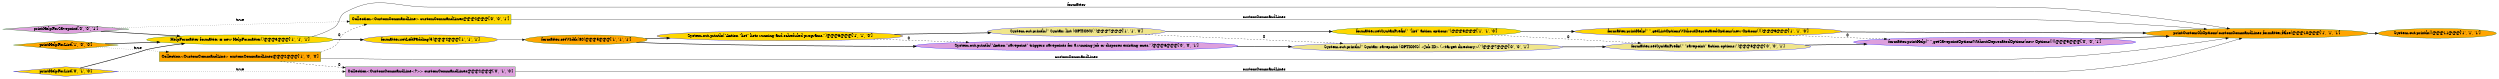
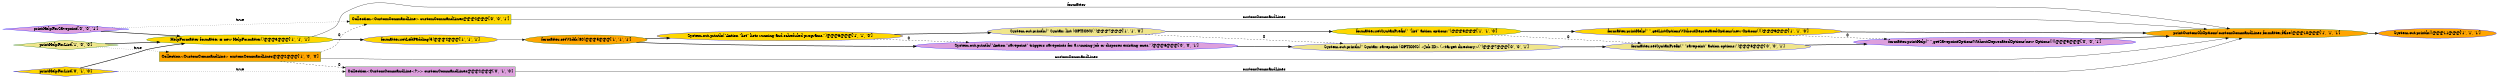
(66, 29) -> (66, 29)
(2437, 33) -> (2437, 33)
(66, 45) -> (66, 45)
